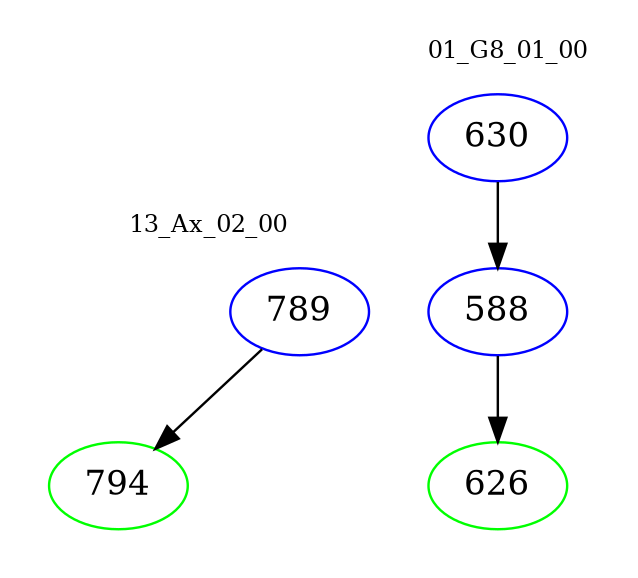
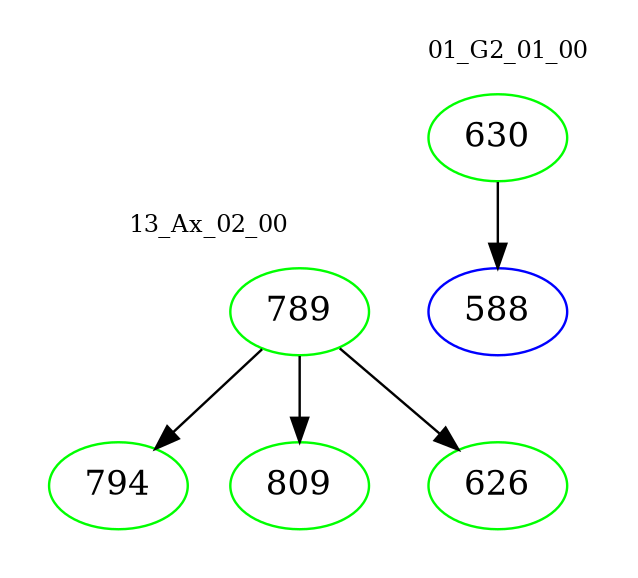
(509, 52) -> (509, 52)
(498, 138) -> (498, 138)
(300, 312) -> (300, 312)
(498, 387) -> (372, 376)
none -> (300, 486)
